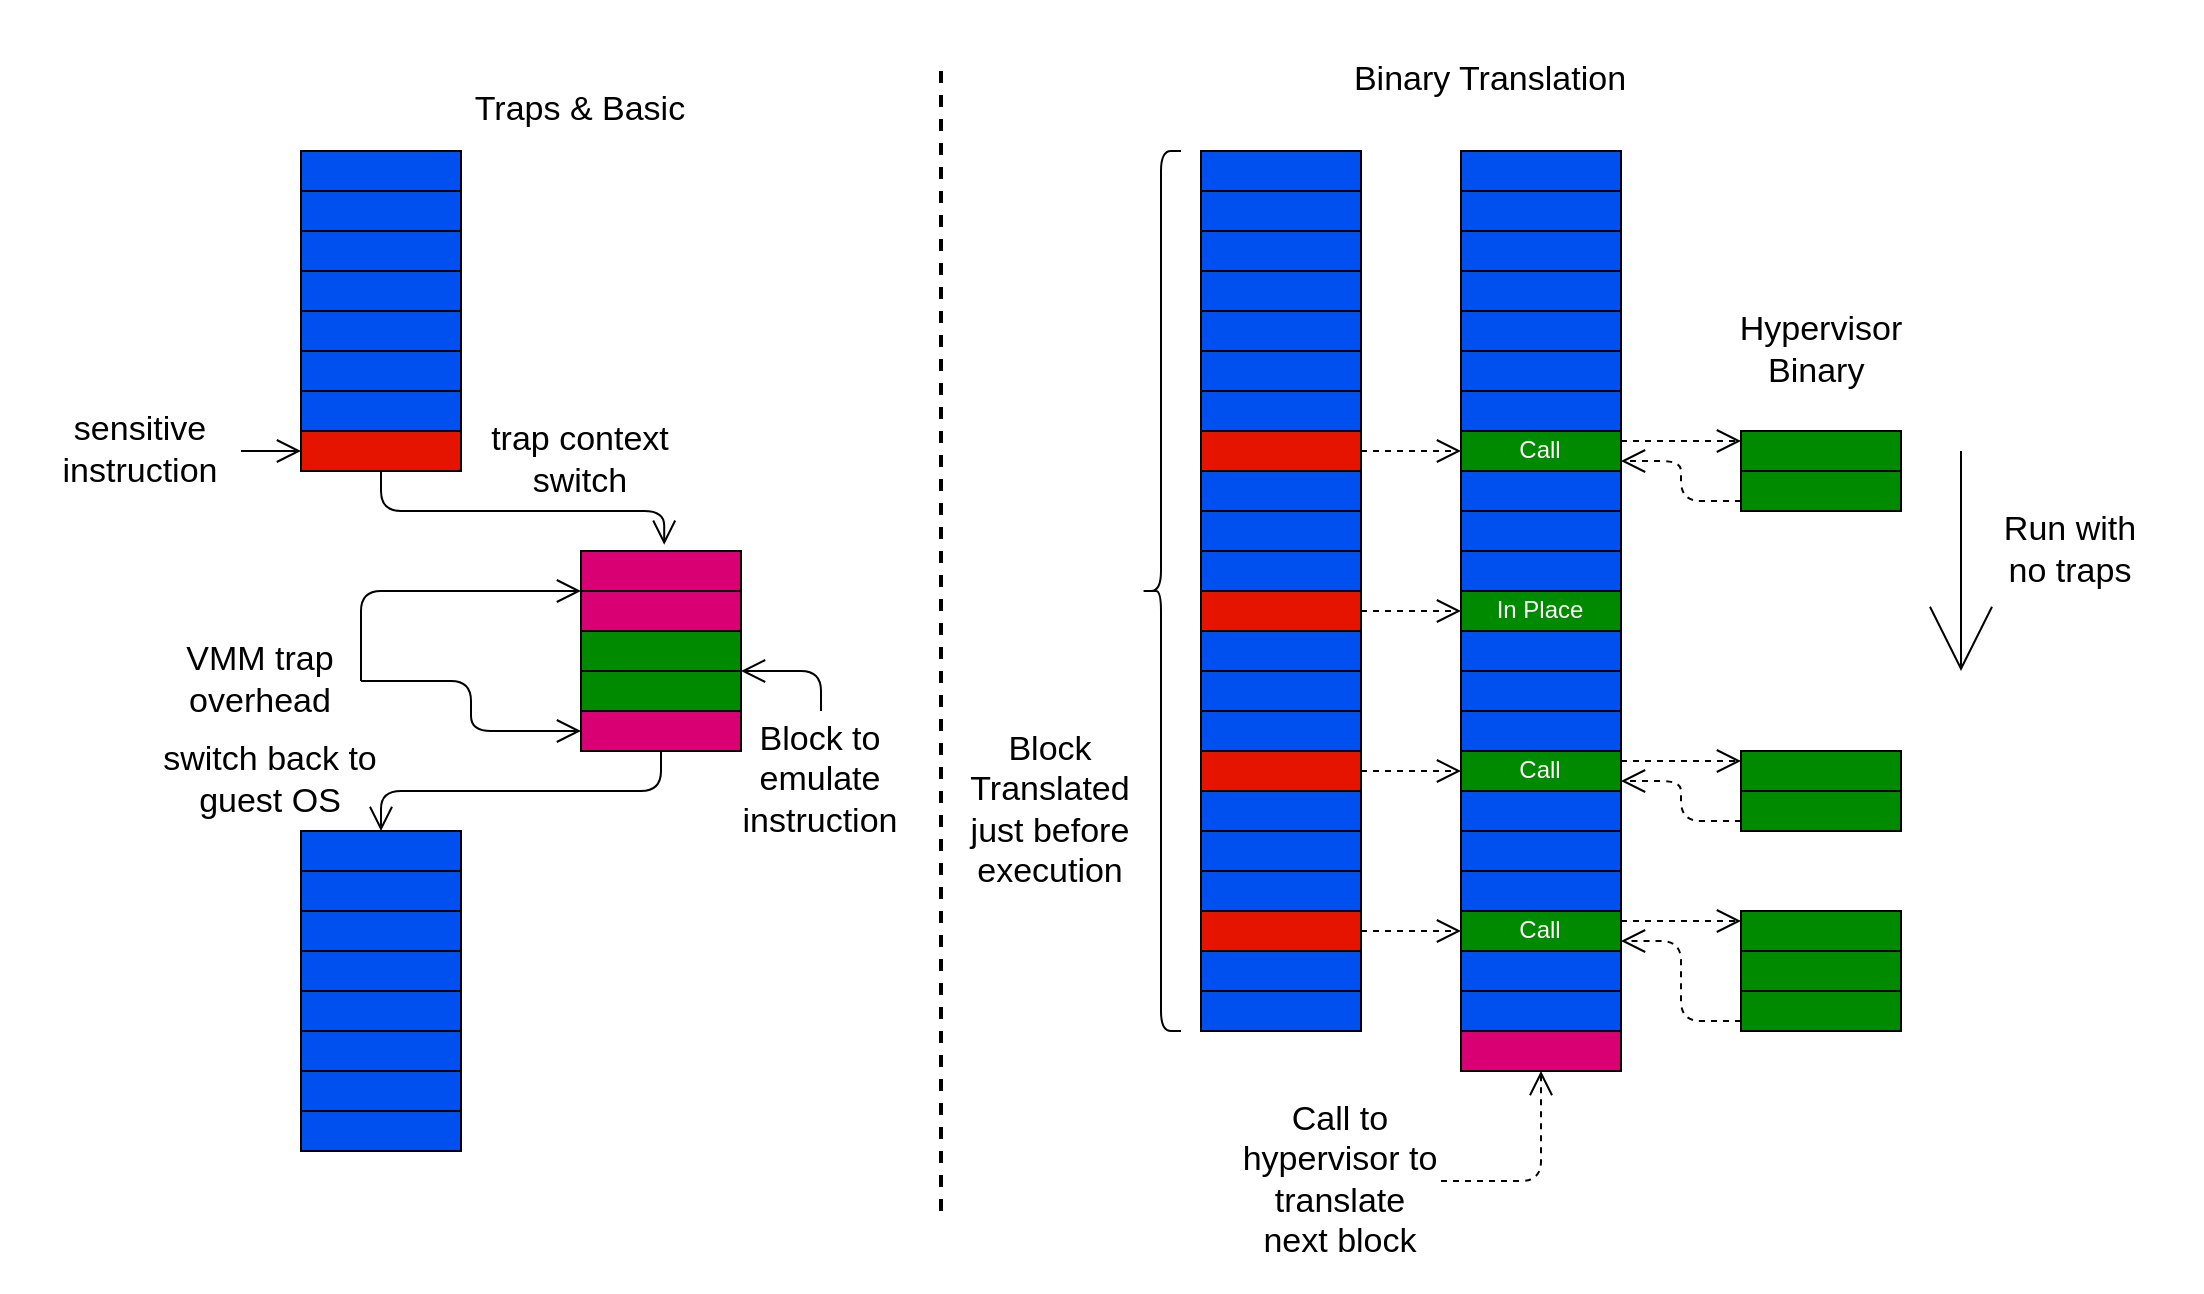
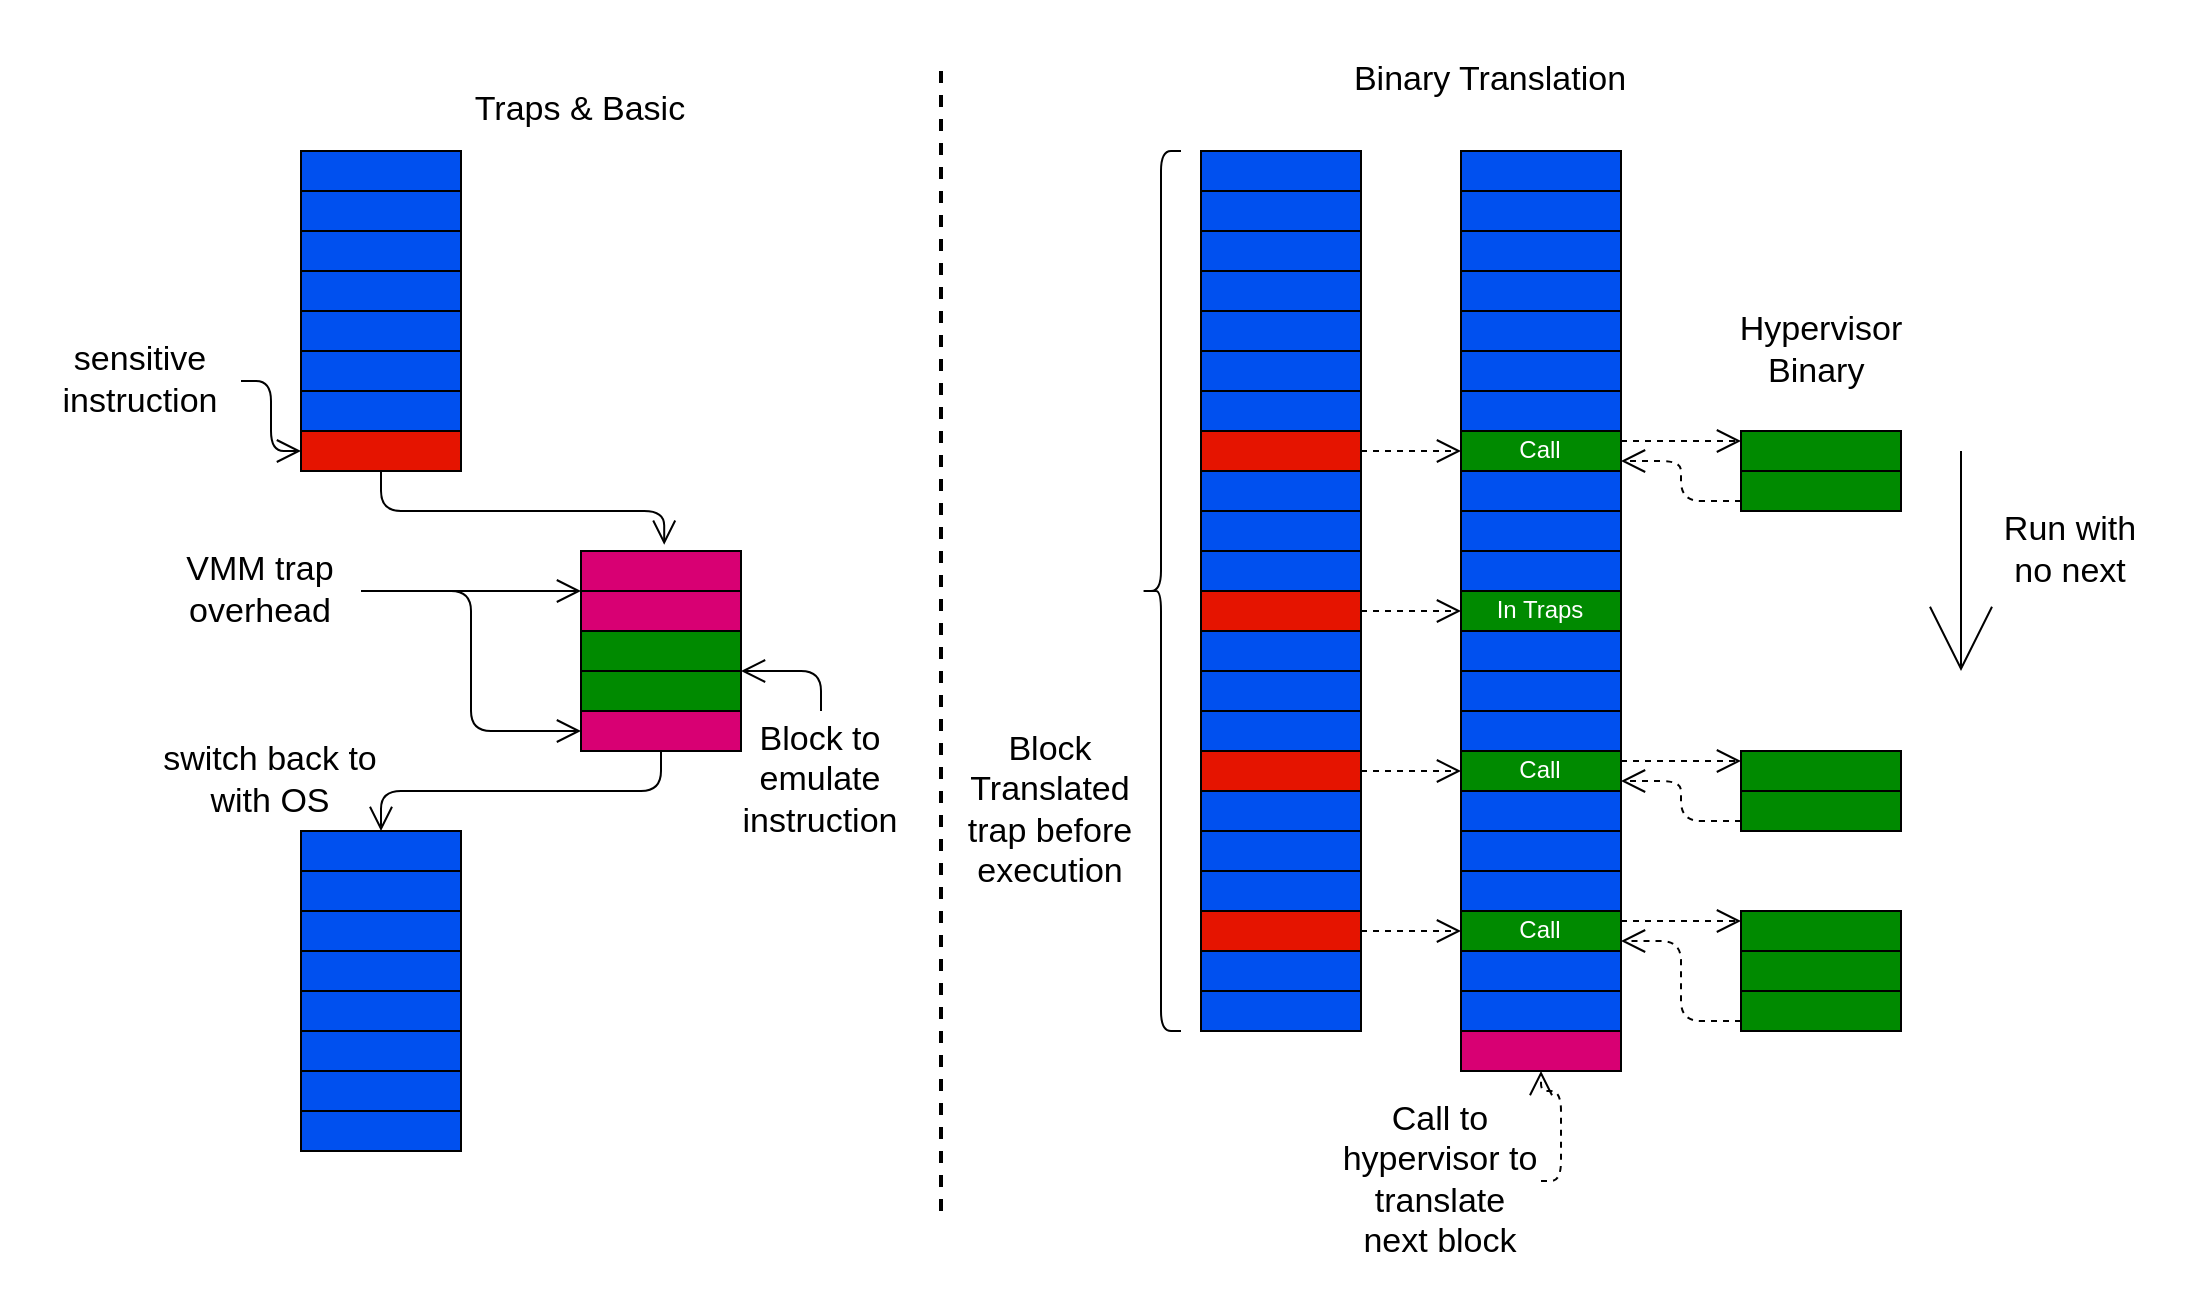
(141, 451) -> (141, 381)
(581, 461) -> none
(2071, 551) -> (2071, 551)
(1541, 611) -> (1541, 611)
(261, 681) -> (261, 591)
(271, 781) -> (271, 781)
(1051, 811) -> (1051, 811)
(1341, 1181) -> (1441, 1181)
